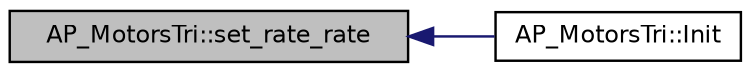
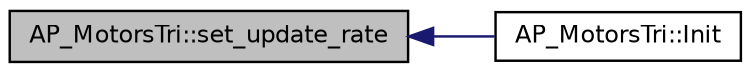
(209, 36) -> (209, 36)
